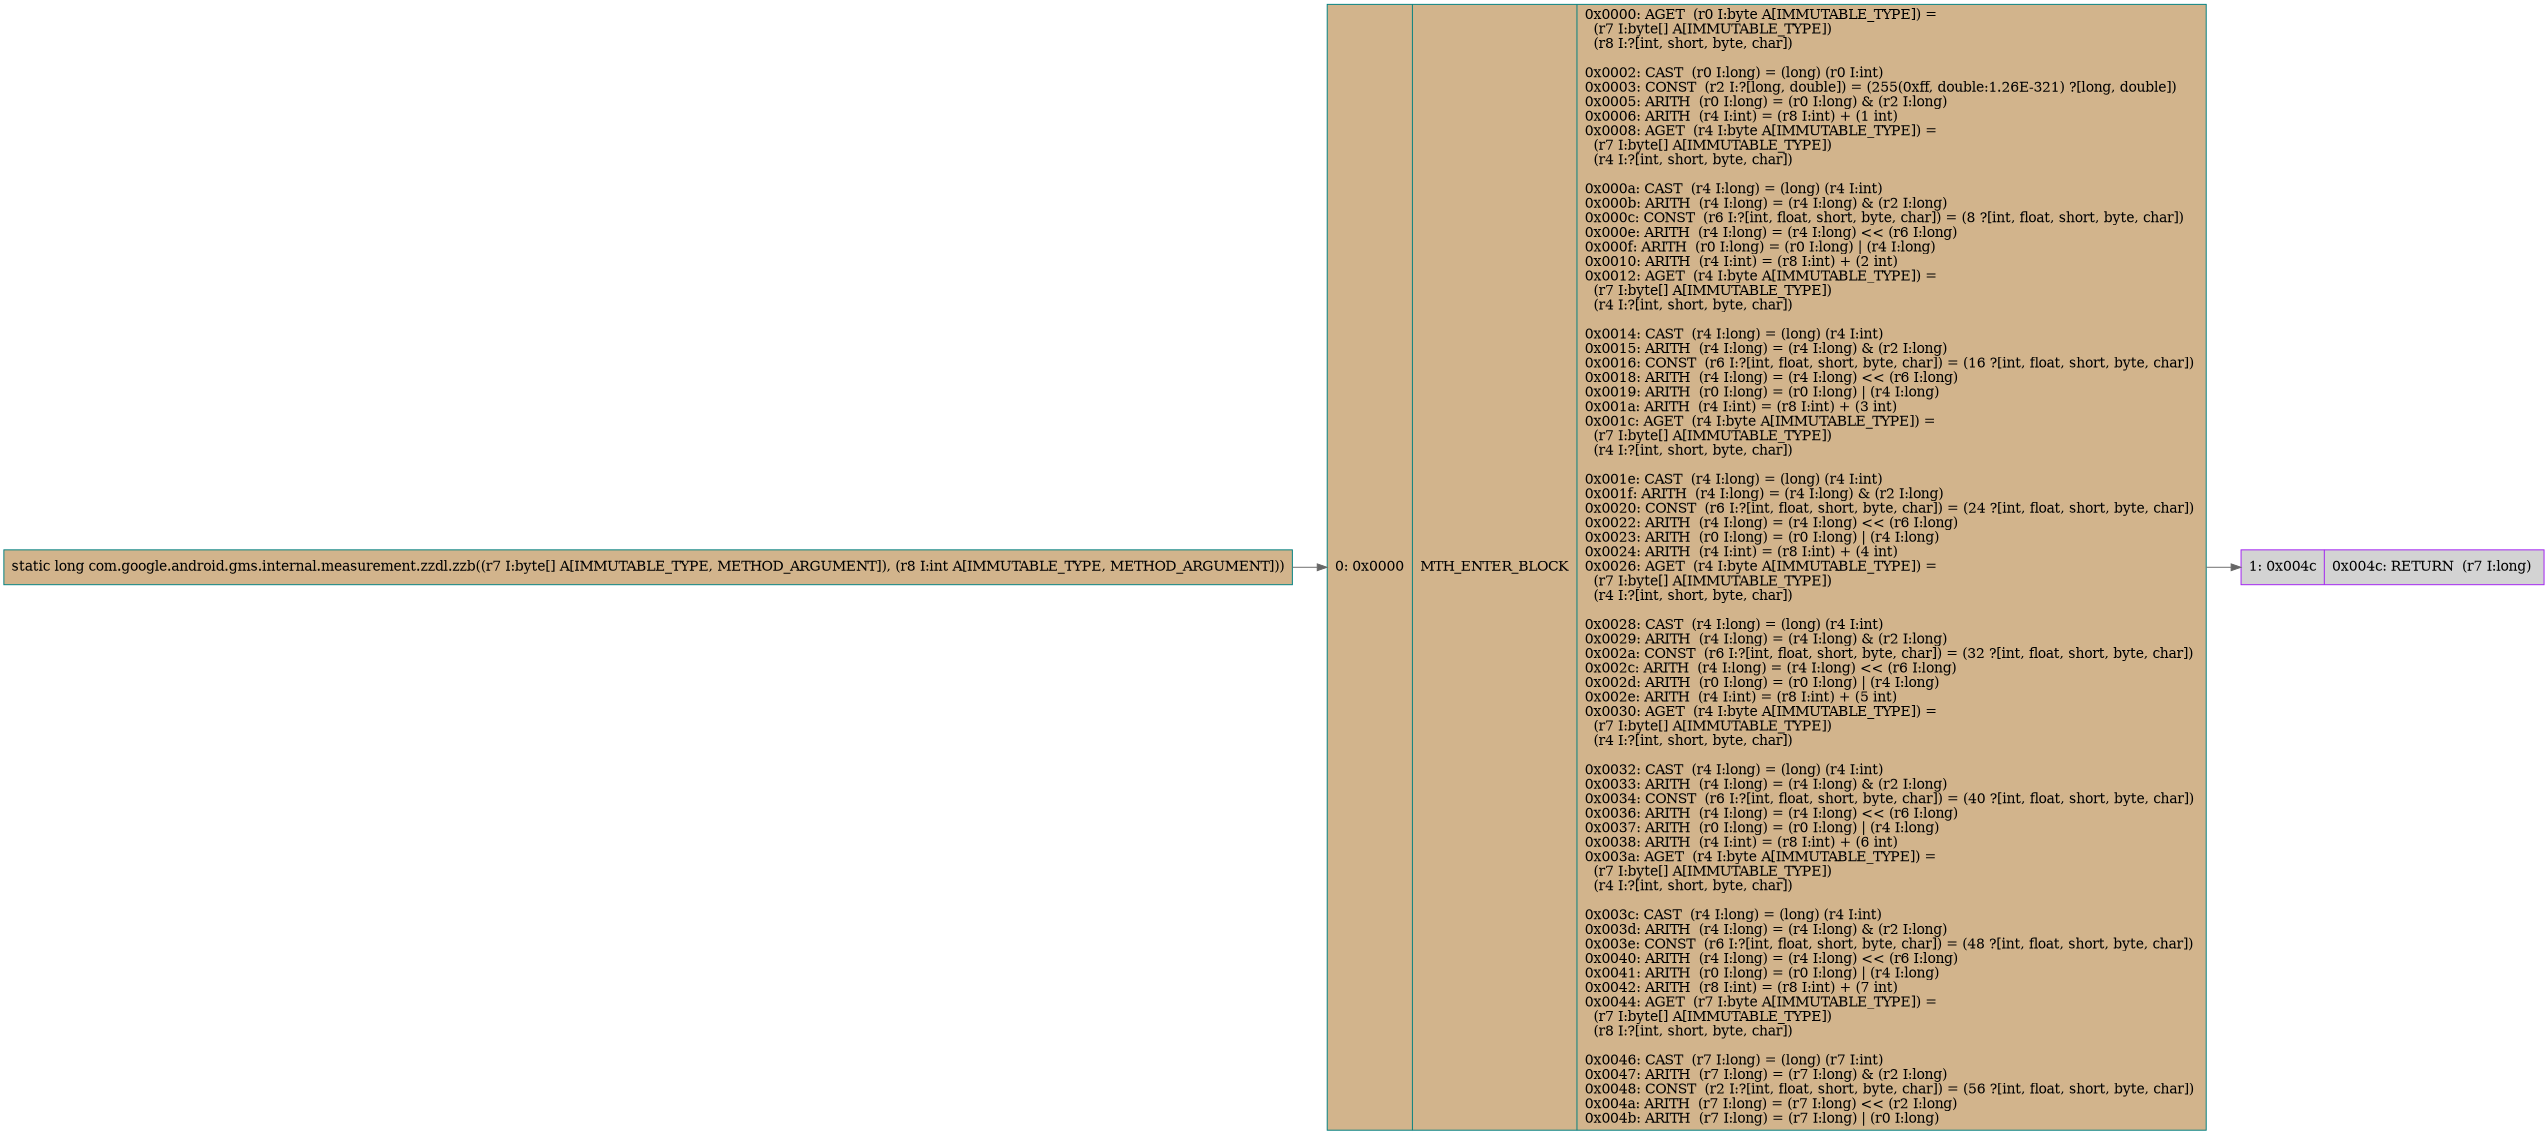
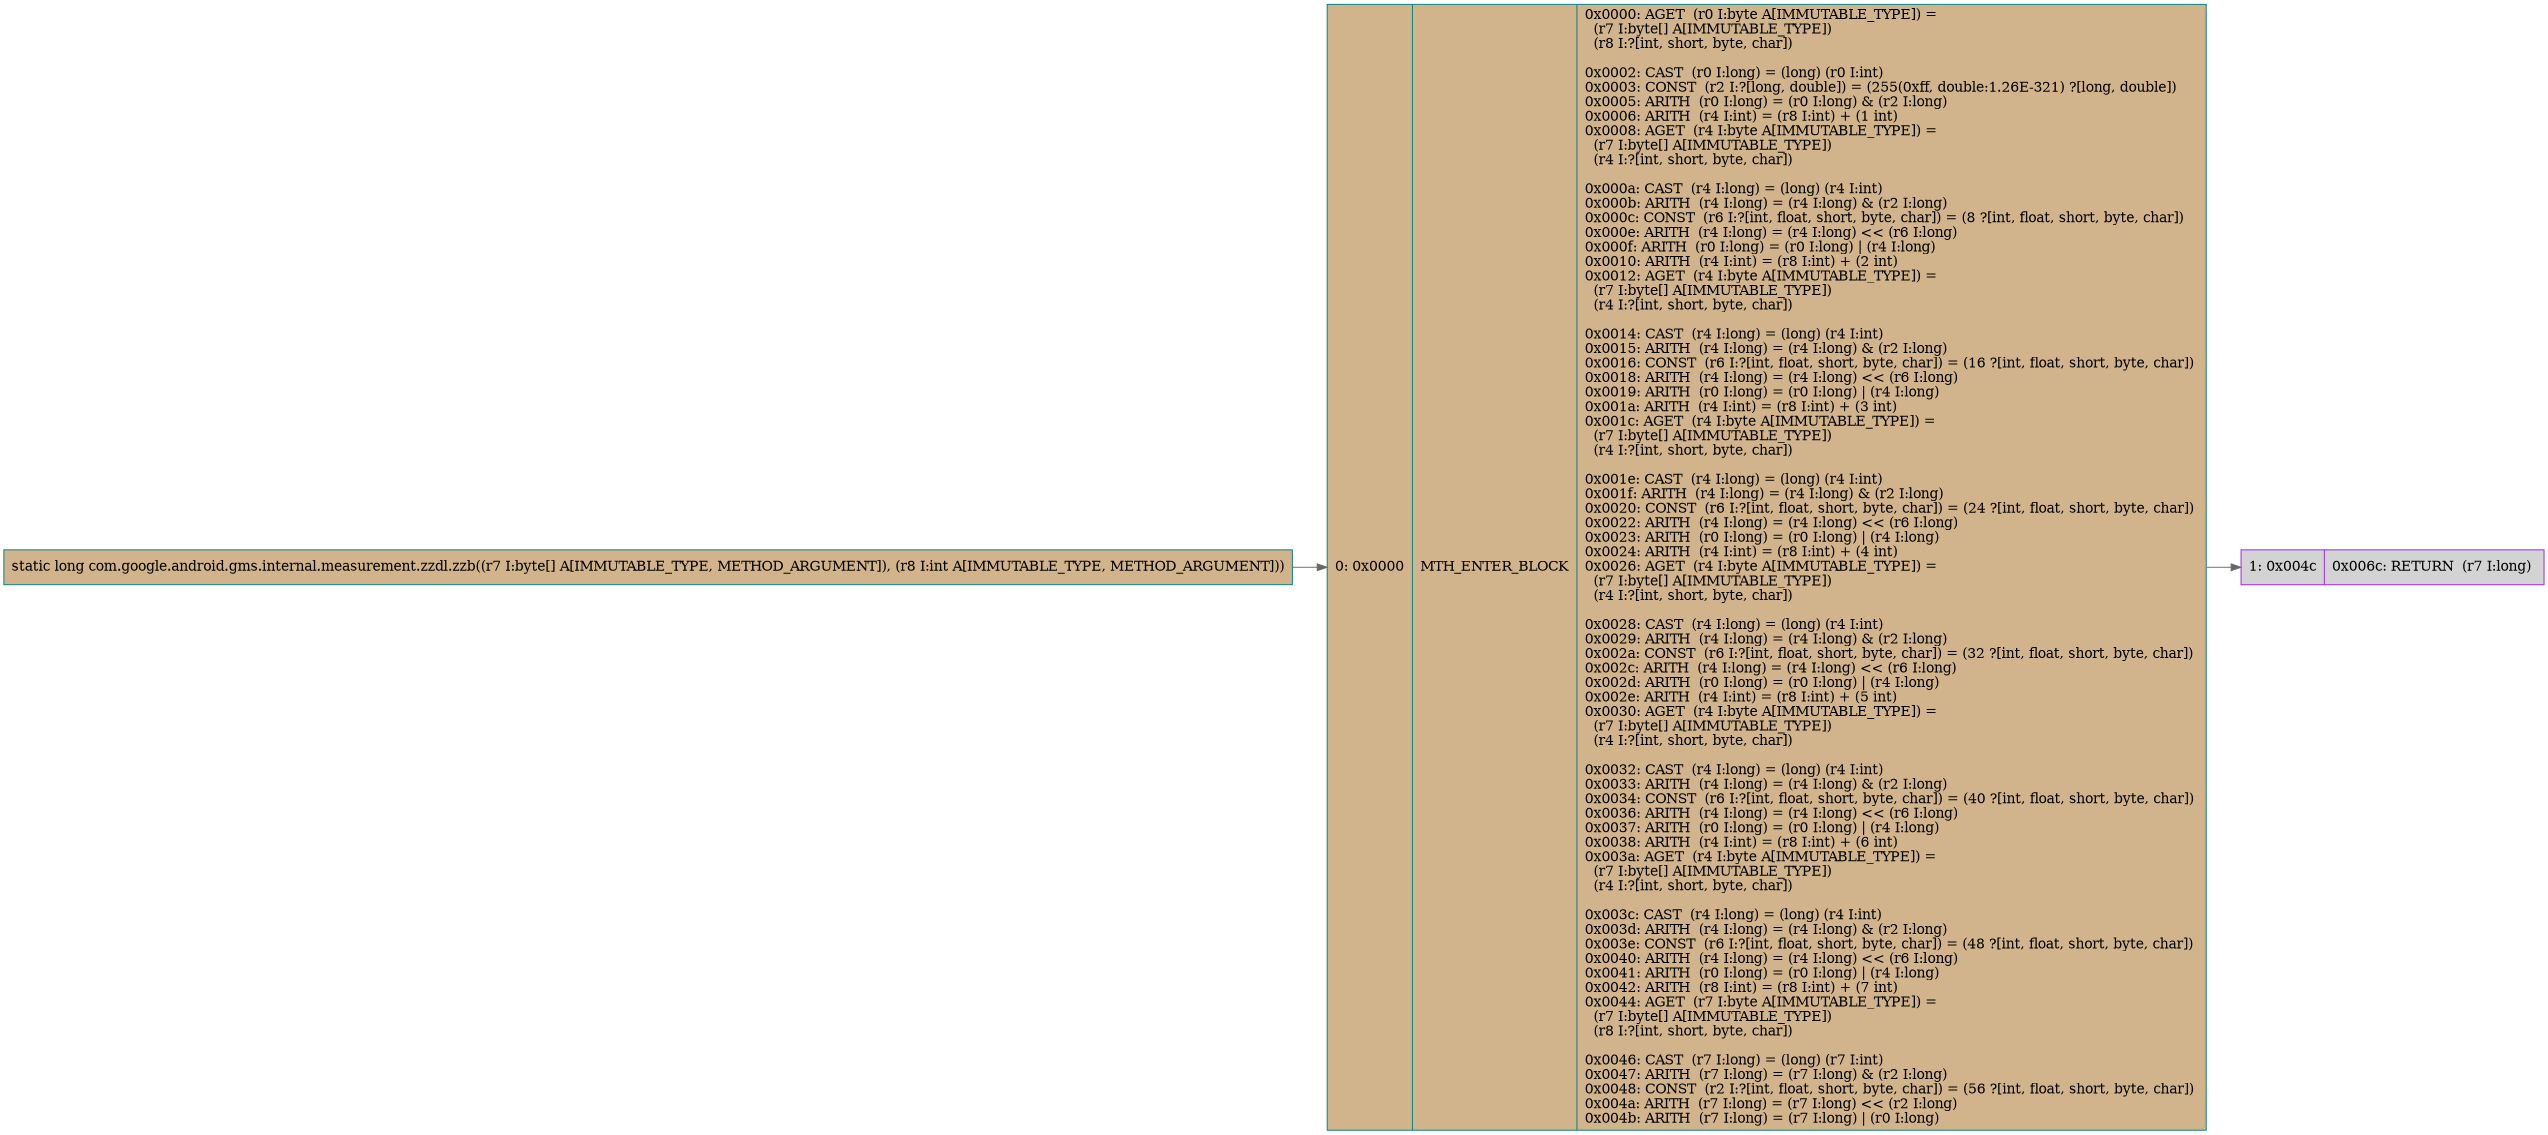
(2434, 567) -> (2434, 567)
